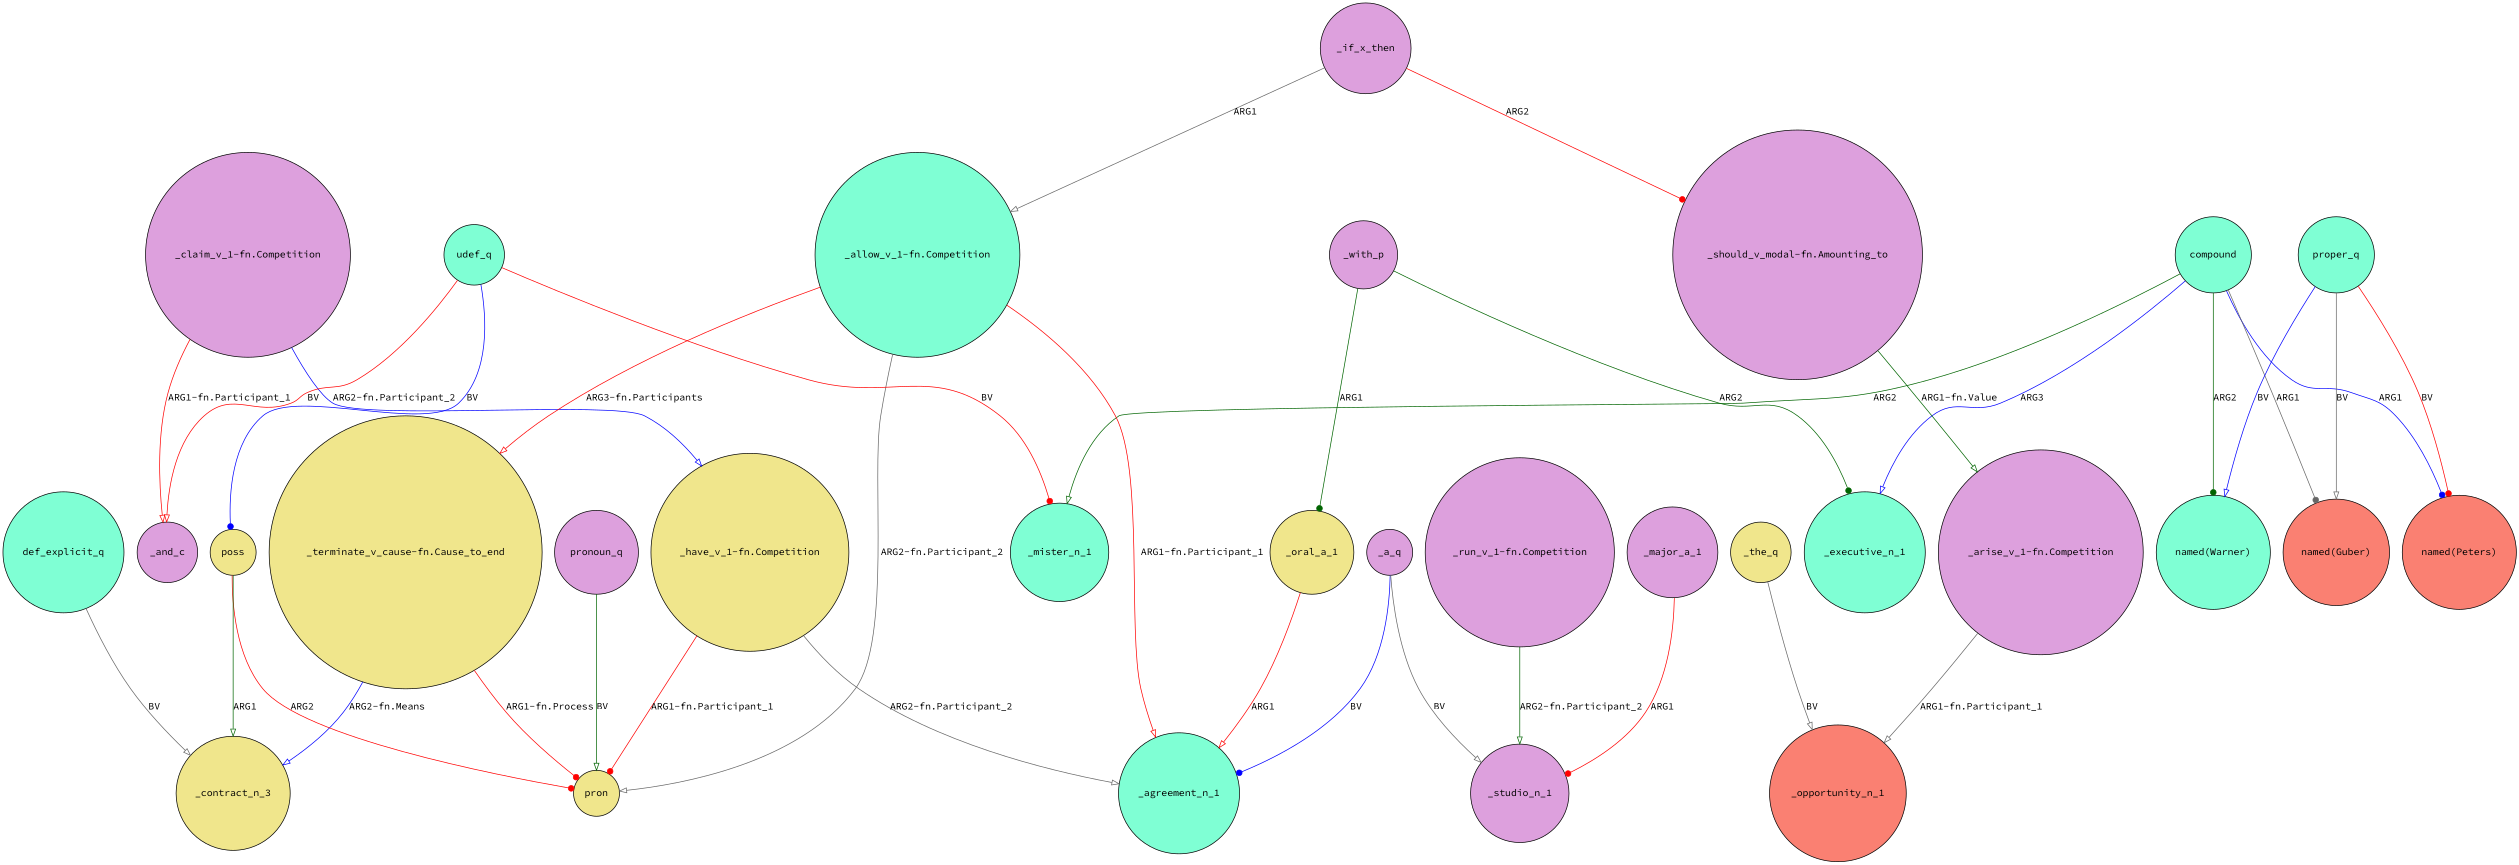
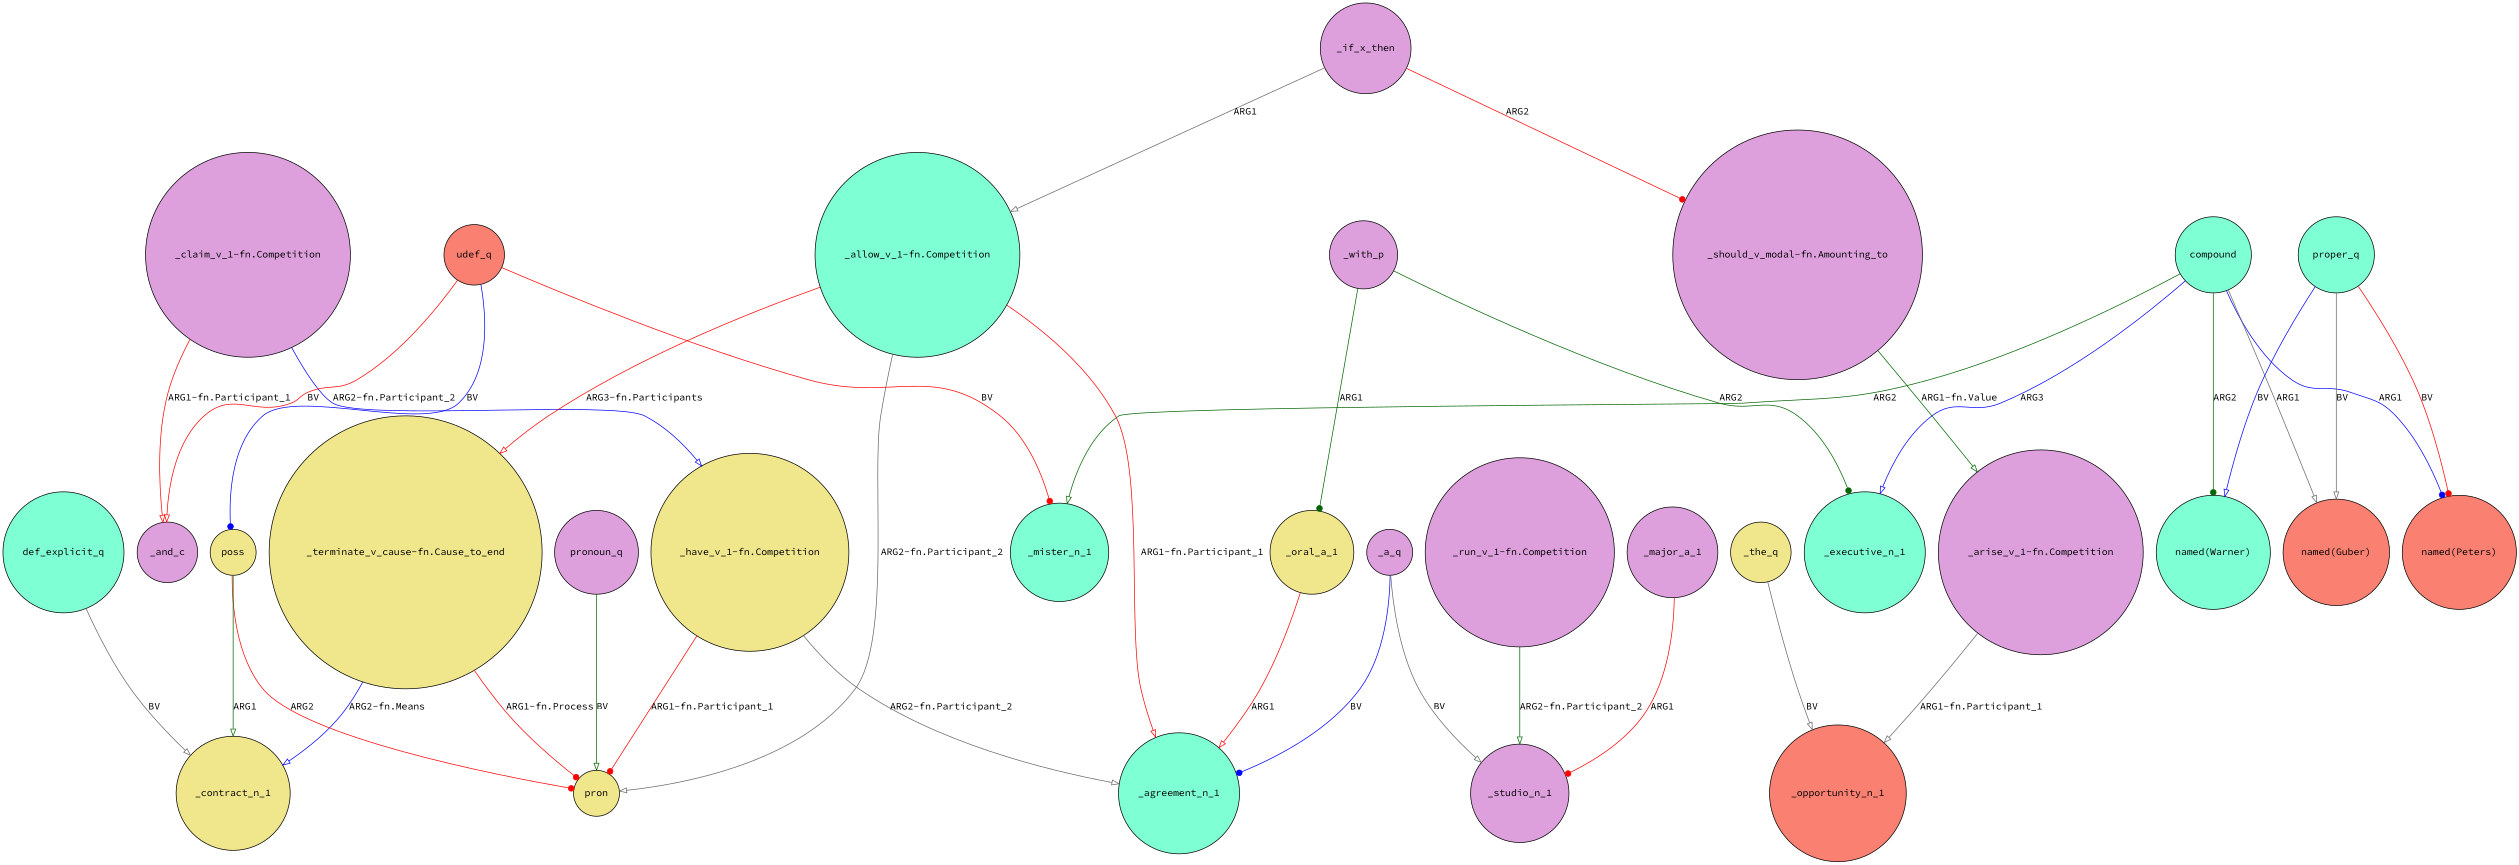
(474, 255) -> (474, 255)
(2272, 393) -> (2272, 393)
(233, 793) -> (233, 793)
